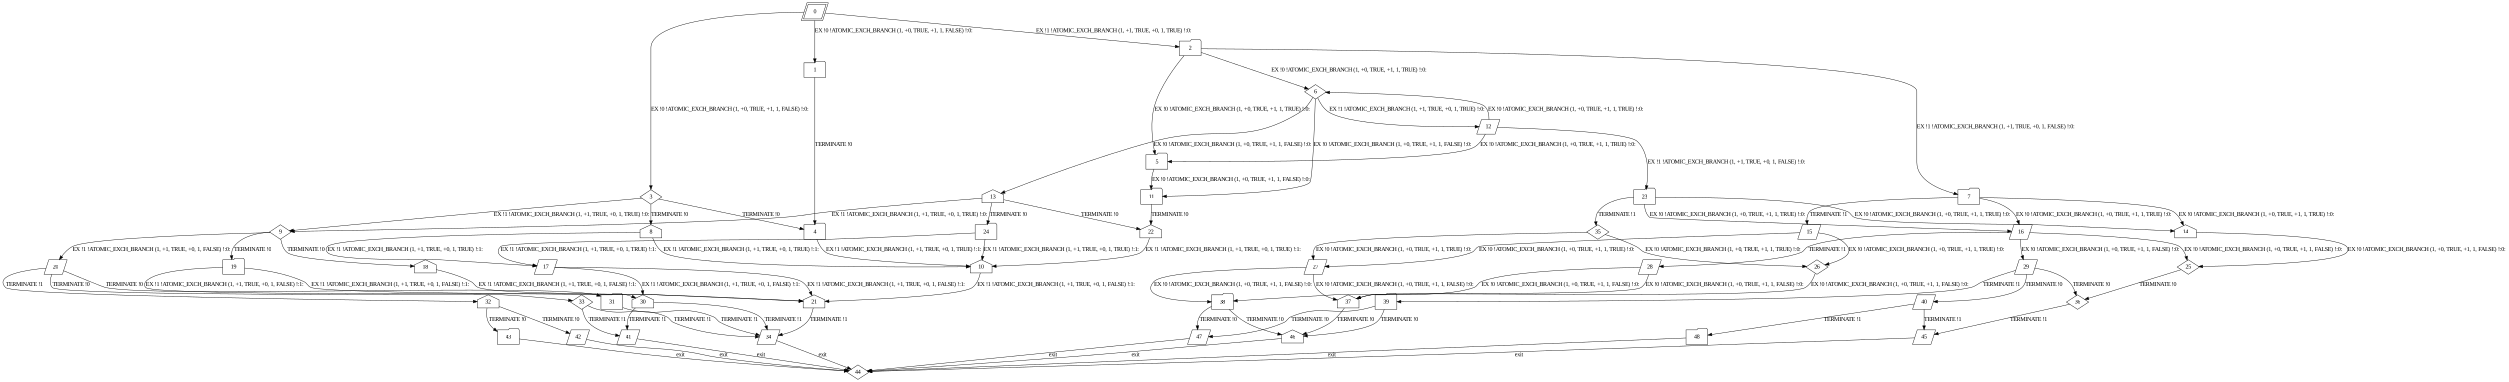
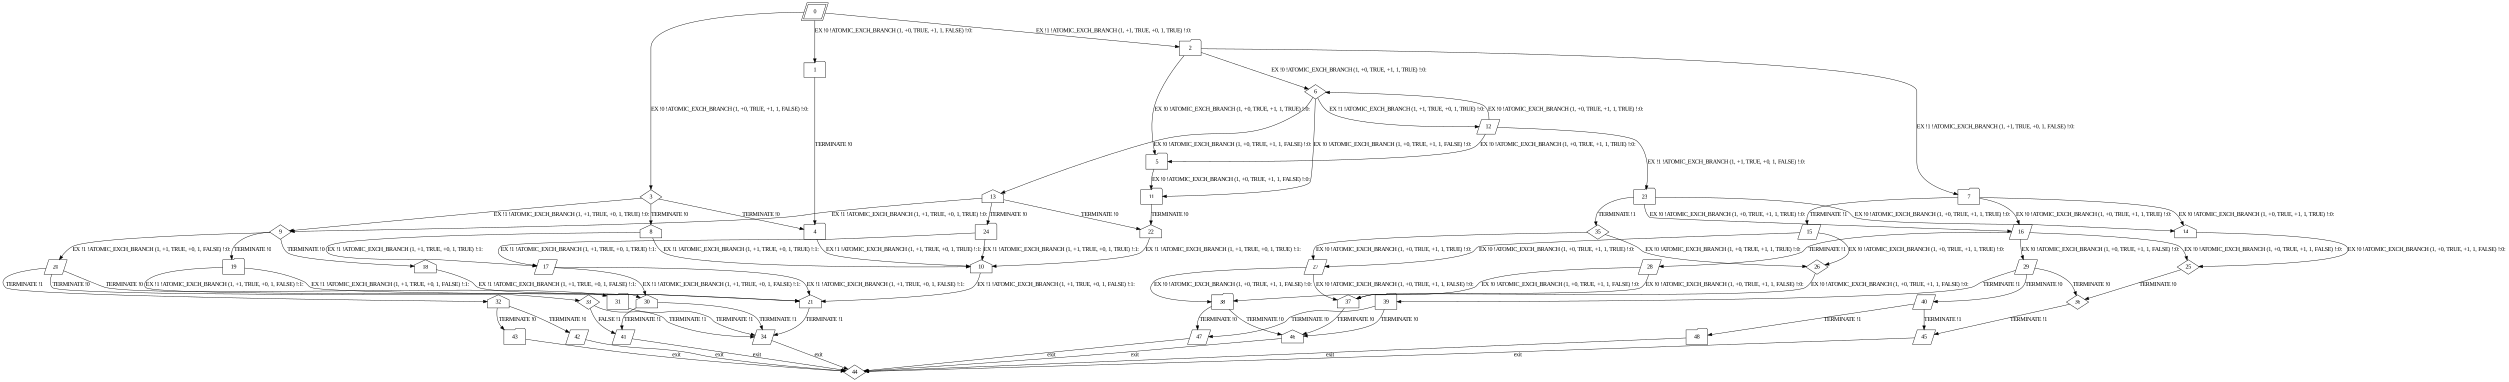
(607, 320) -> (609, 320)
